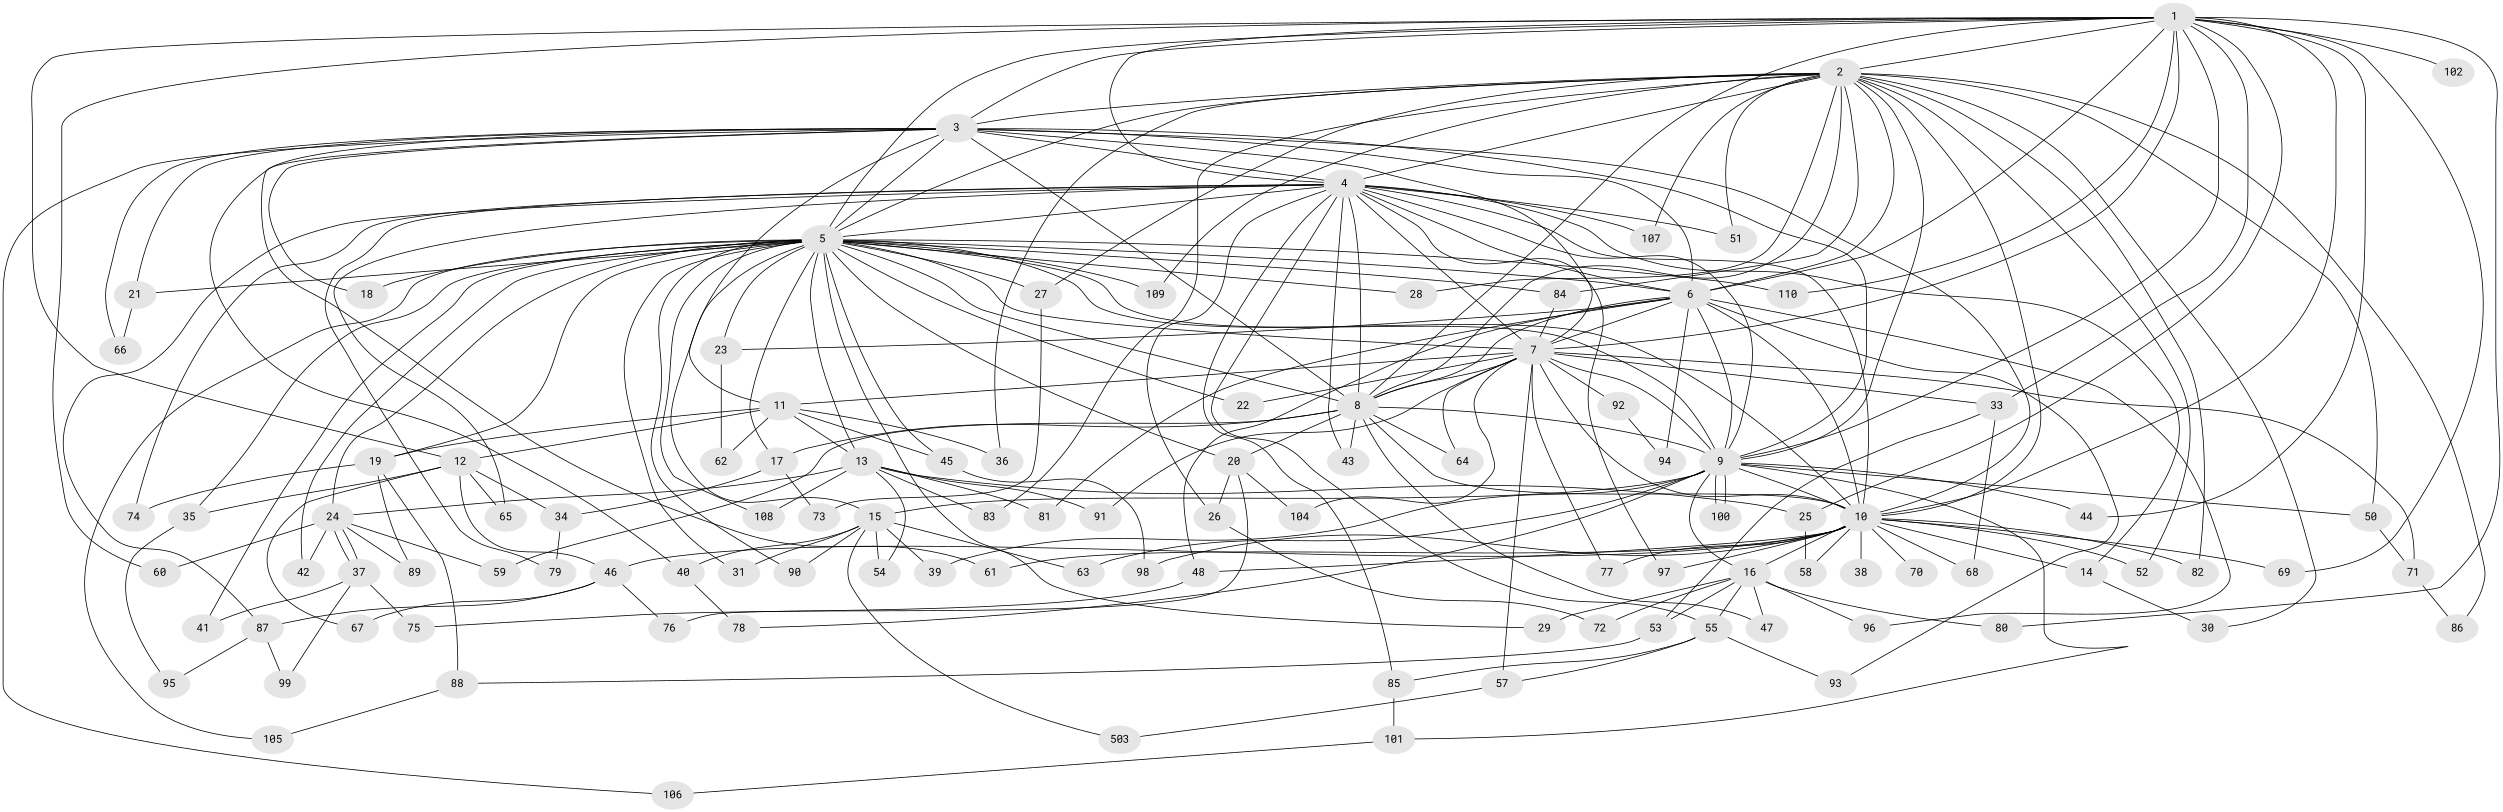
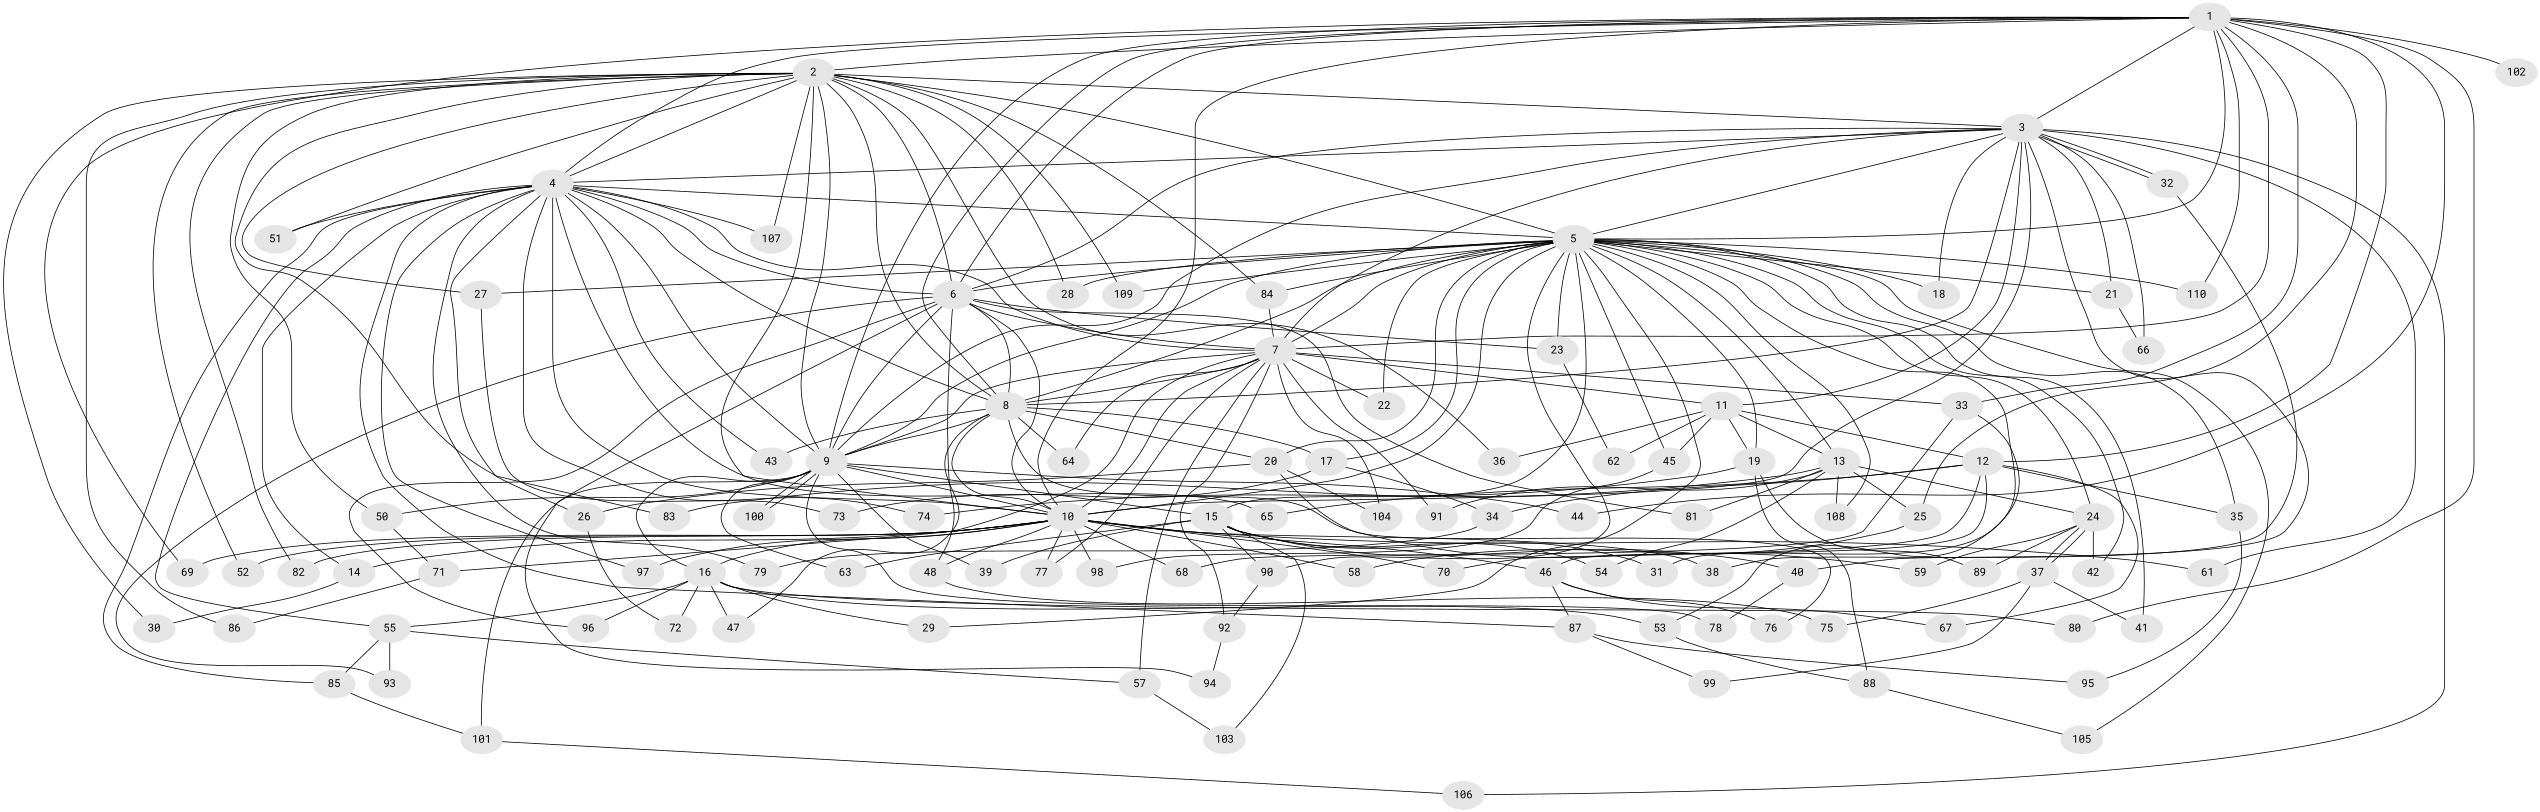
none -> (2167, 184)
none -> (1739, 553)
(160, 573) -> none
none -> (1248, 599)
(1120, 740) -> (1225, 740)
